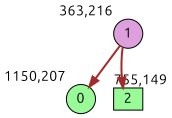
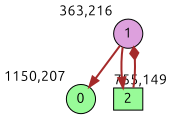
none -> (135, 73)
